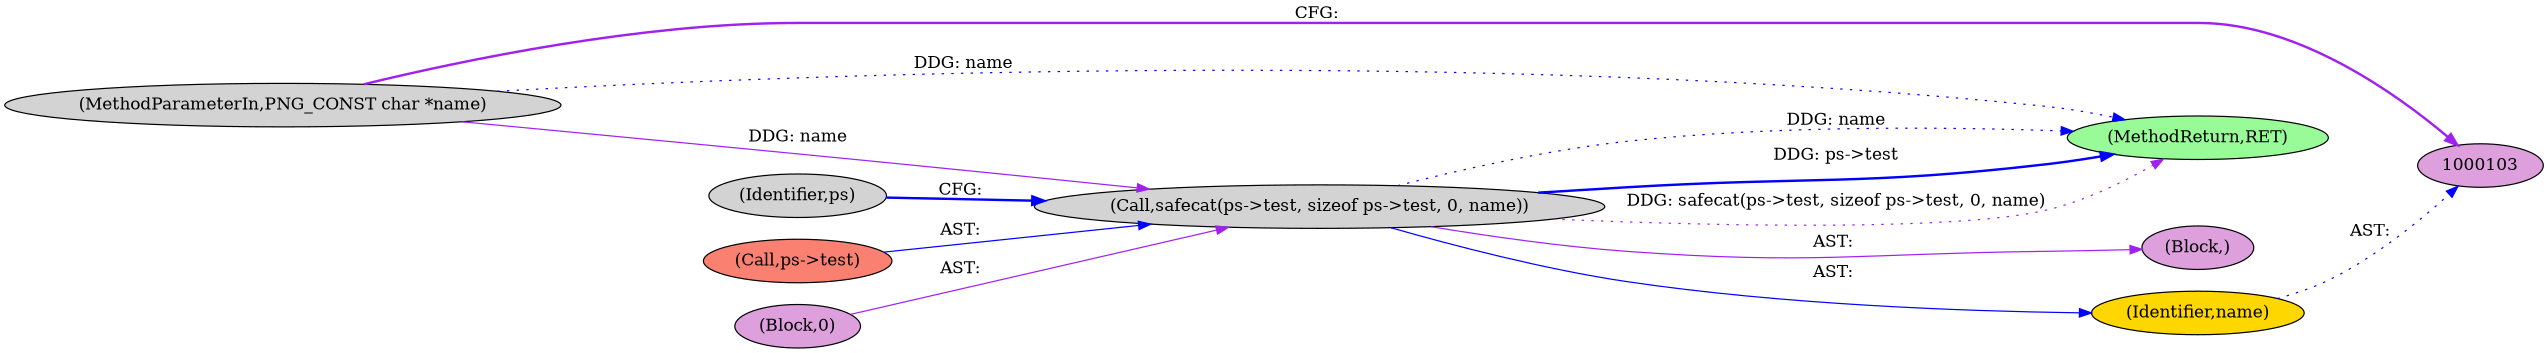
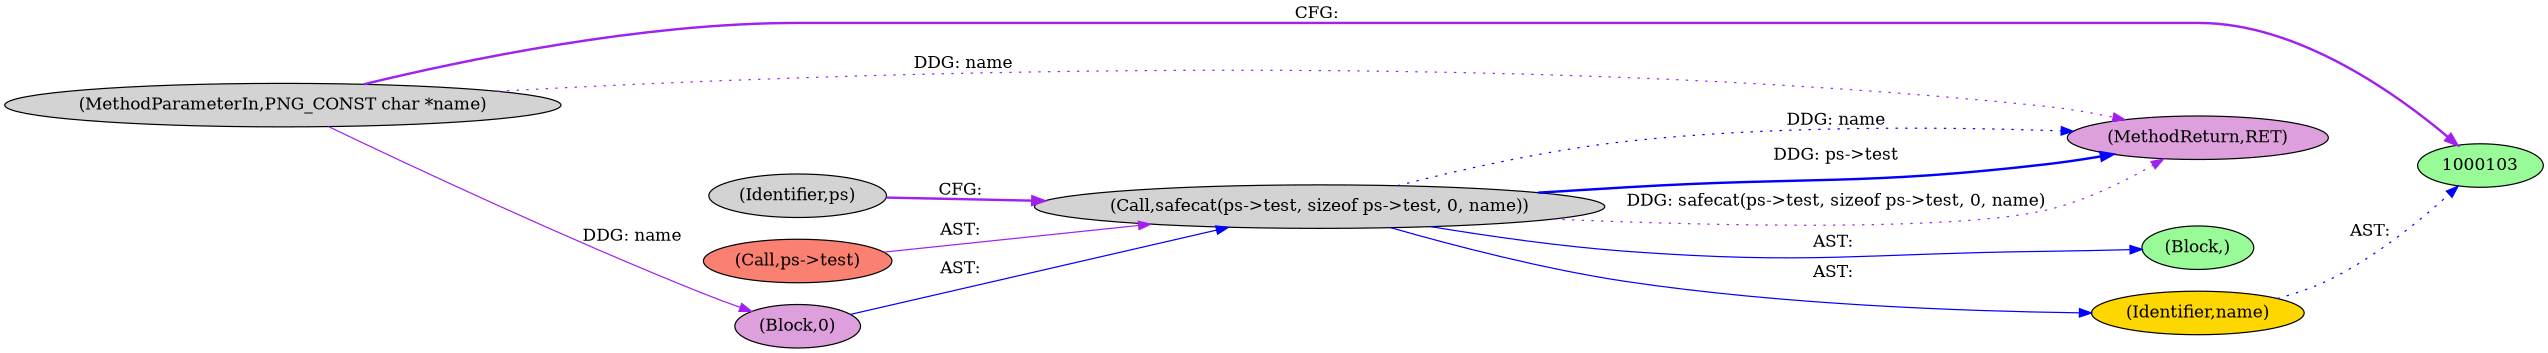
(1306, 71) -> (1306, 71)
(2198, 138) -> (2198, 138)
(800, 154) -> (533, 221)
(2480, 166) -> (2480, 166)
(959, 199) -> (959, 199)
(1011, 239) -> (1011, 239)
(2198, 248) -> (2198, 248)
(1780, 258) -> (1780, 258)
(1033, 272) -> (1033, 272)
